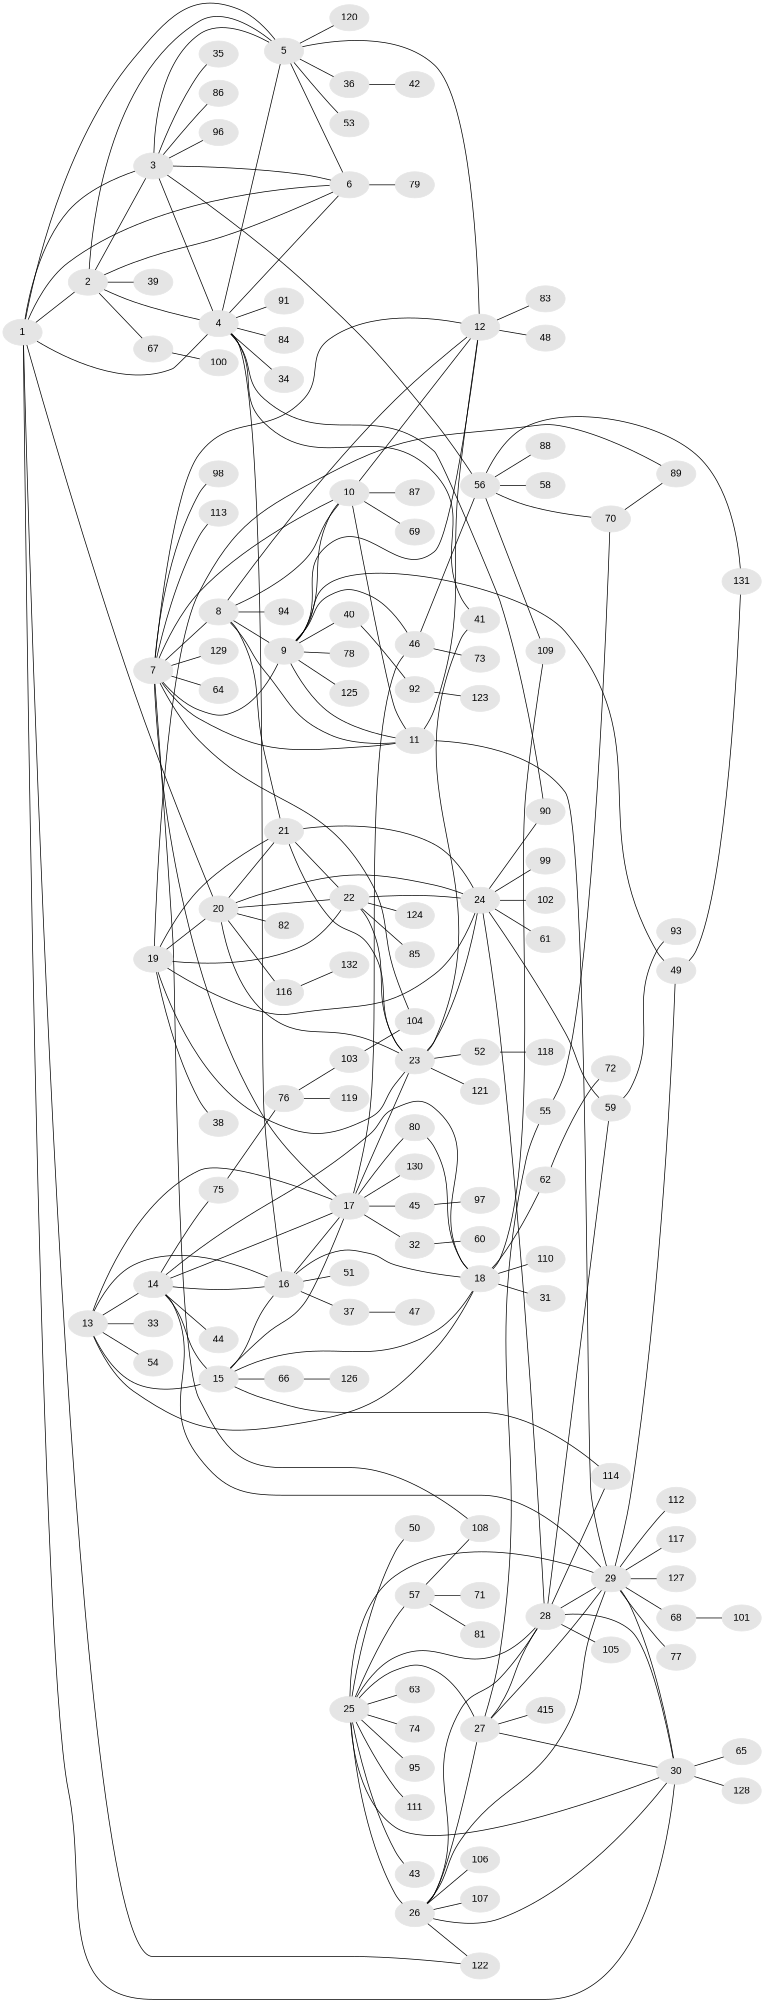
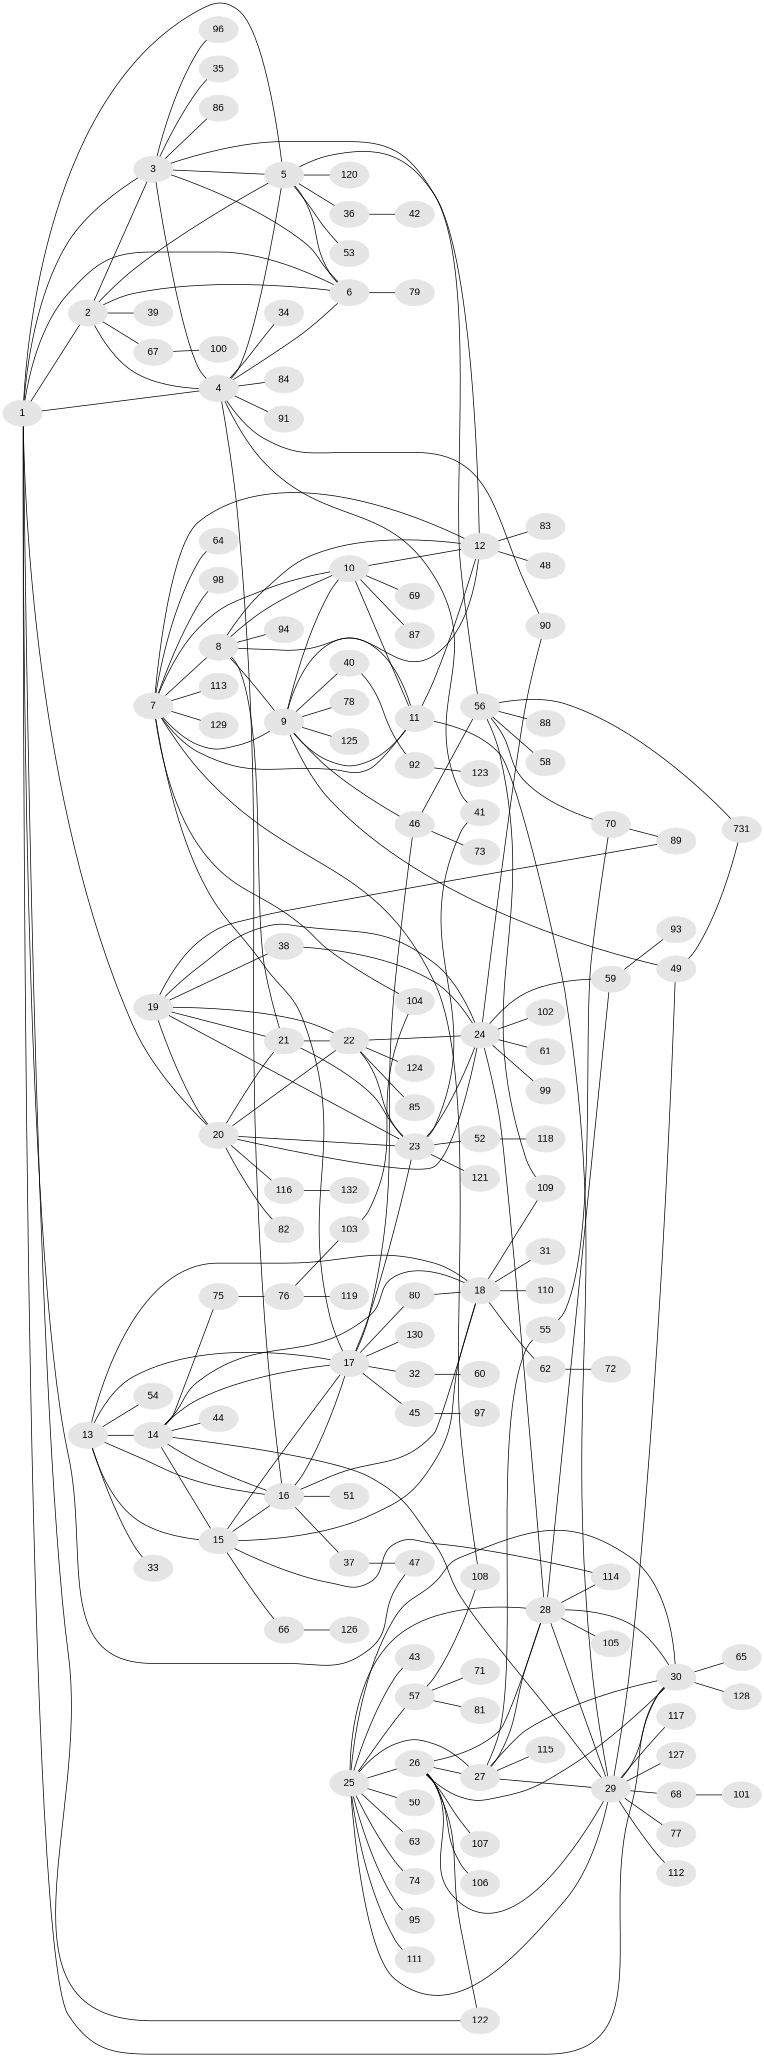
(742, 581) -> (742, 829)
(399, 832) -> (403, 967)
none -> (52, 1338)
(546, 1710) -> (546, 1750)
